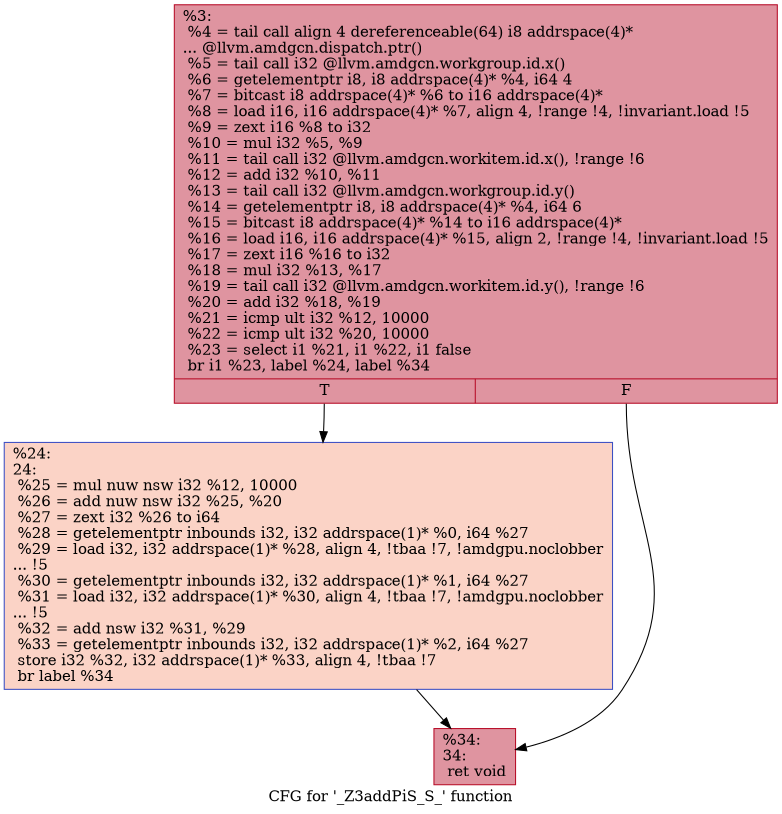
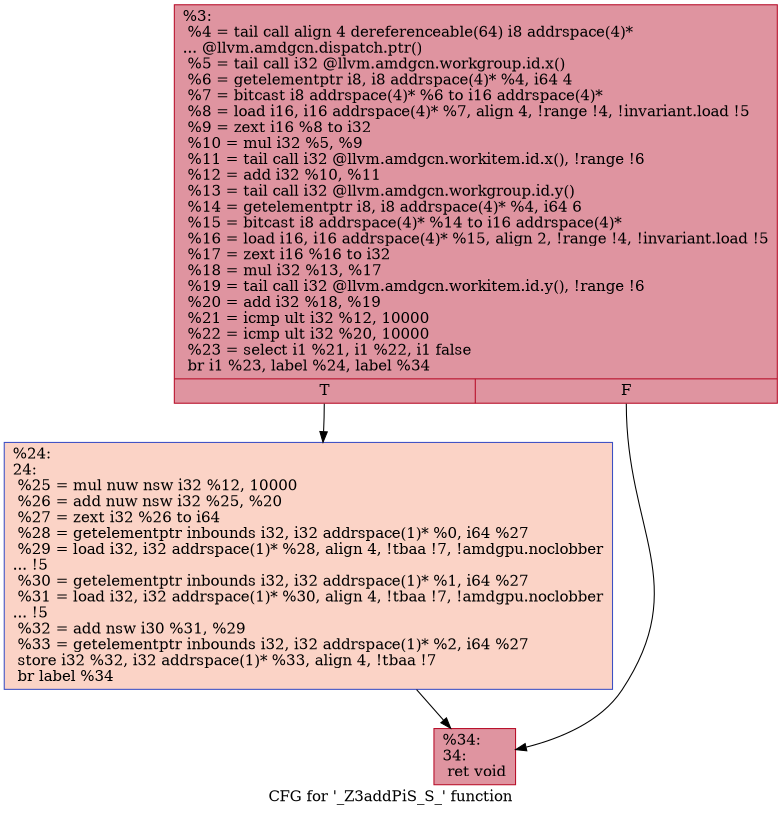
(129, 629) -> (129, 629)
